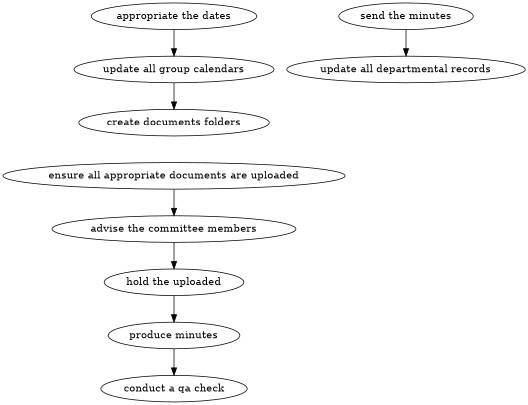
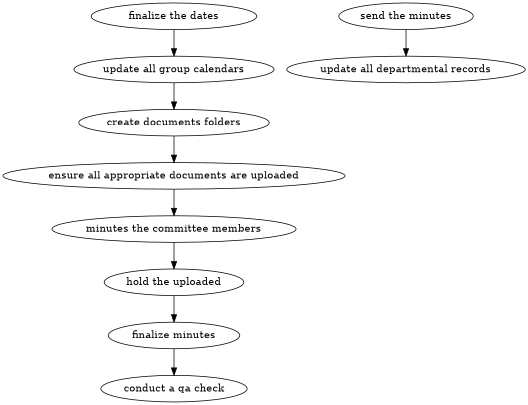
(174, 16) -> (174, 16)
none -> (174, 146)
(174, 229) -> (174, 229)
(174, 335) -> (174, 335)
